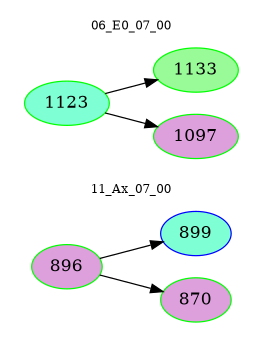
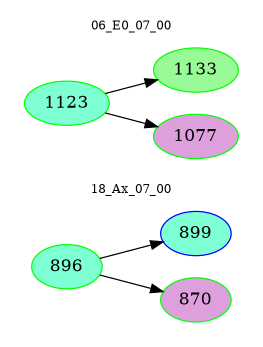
(196, 136) -> (196, 136)
(131, 190) -> (131, 190)
(67, 267) -> (67, 267)
